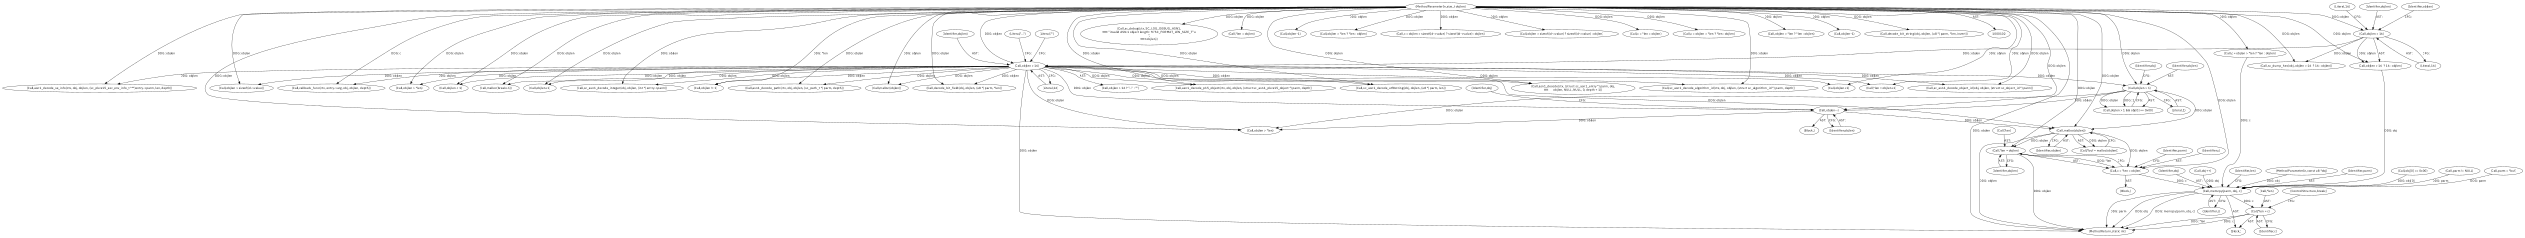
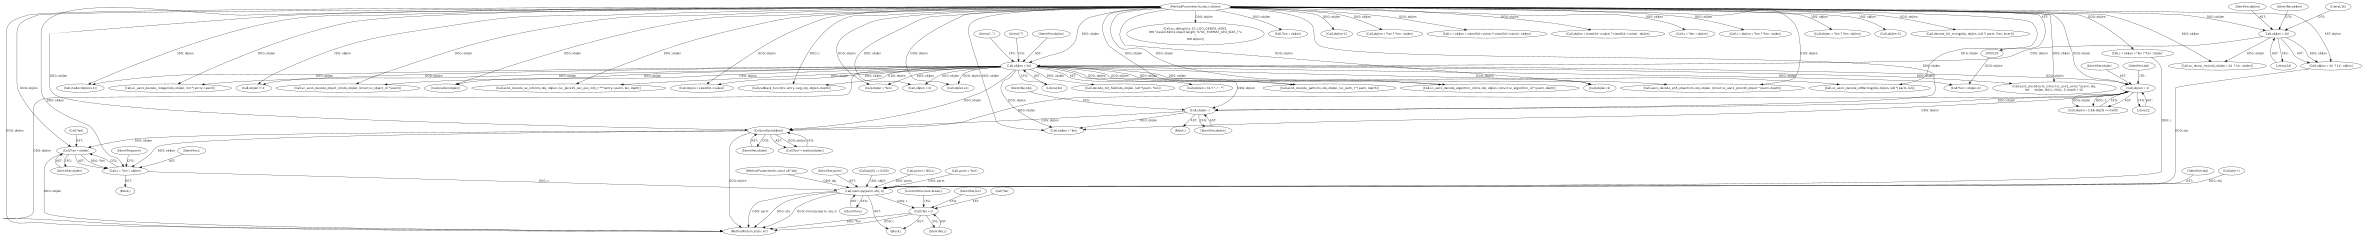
(1028, 14) -> none
(2015, 19) -> (1980, 70)
(2342, 34) -> (2333, 34)
(821, 53) -> (342, 53)
(496, 88) -> (80, 88)
(2235, 180) -> (948, 201)
